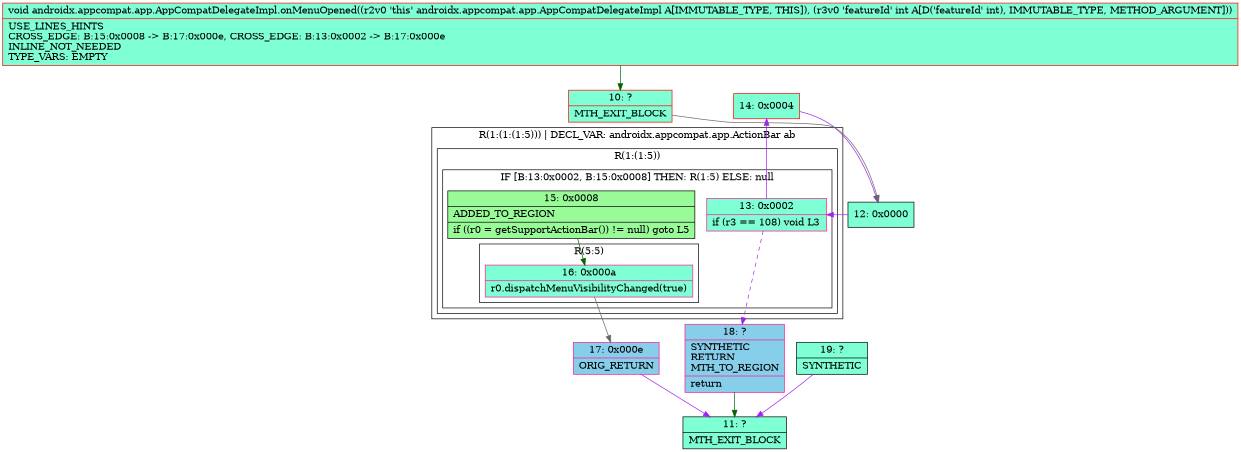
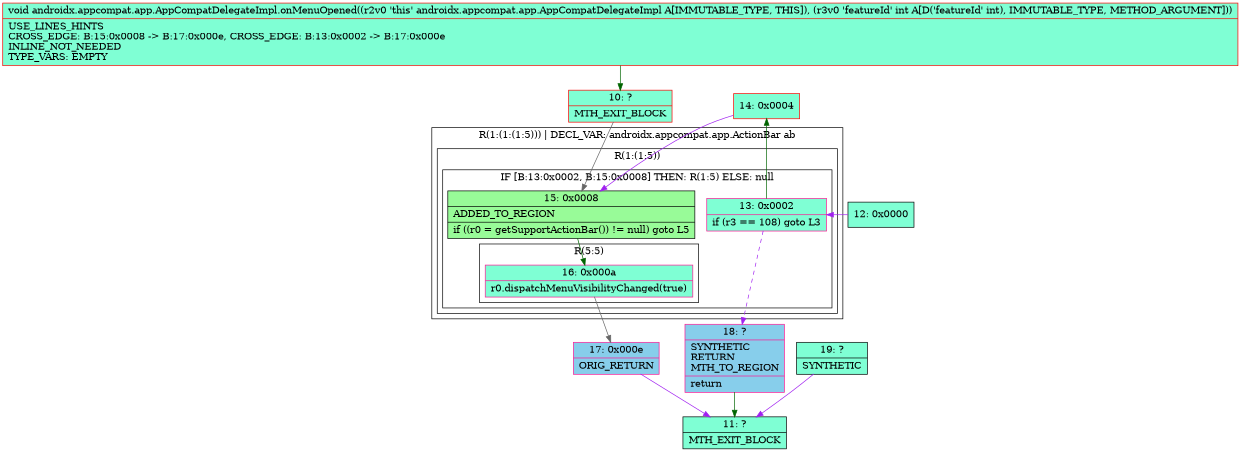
(794, 123) -> (599, 153)
(849, 143) -> (670, 144)
(767, 162) -> (767, 162)
(766, 223) -> (767, 223)
